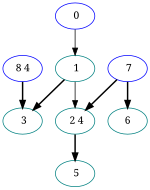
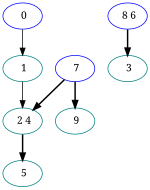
(23, 69) -> (128, 16)
(52, 92) -> none
(128, 121) -> (75, 121)
